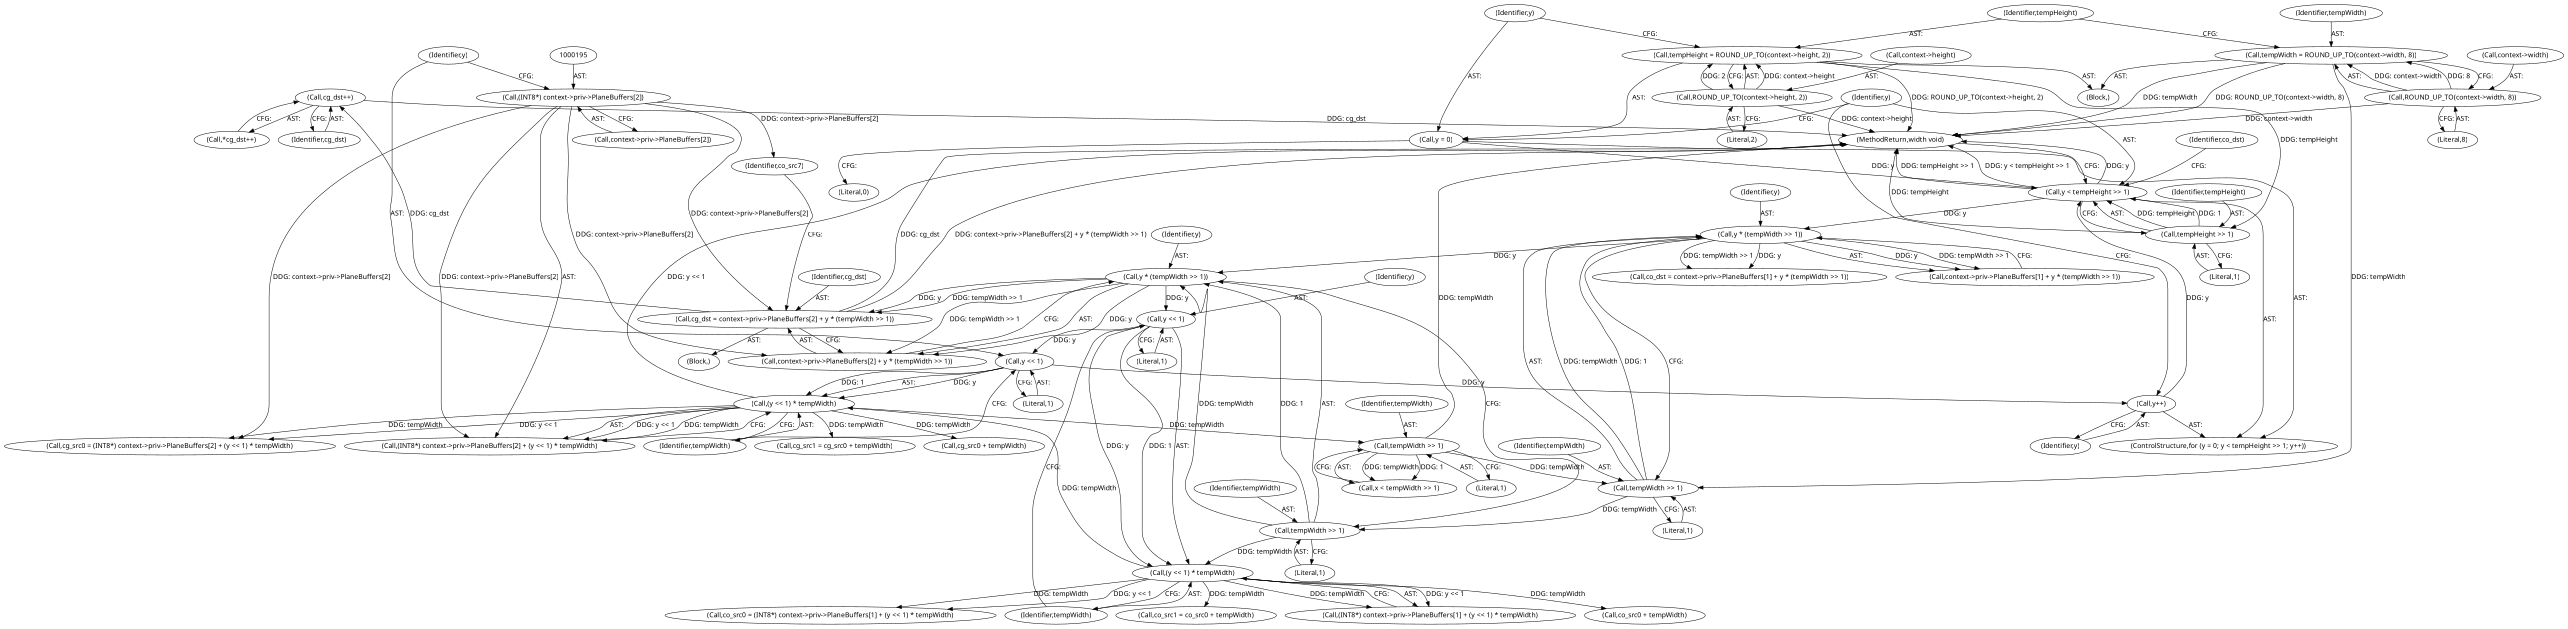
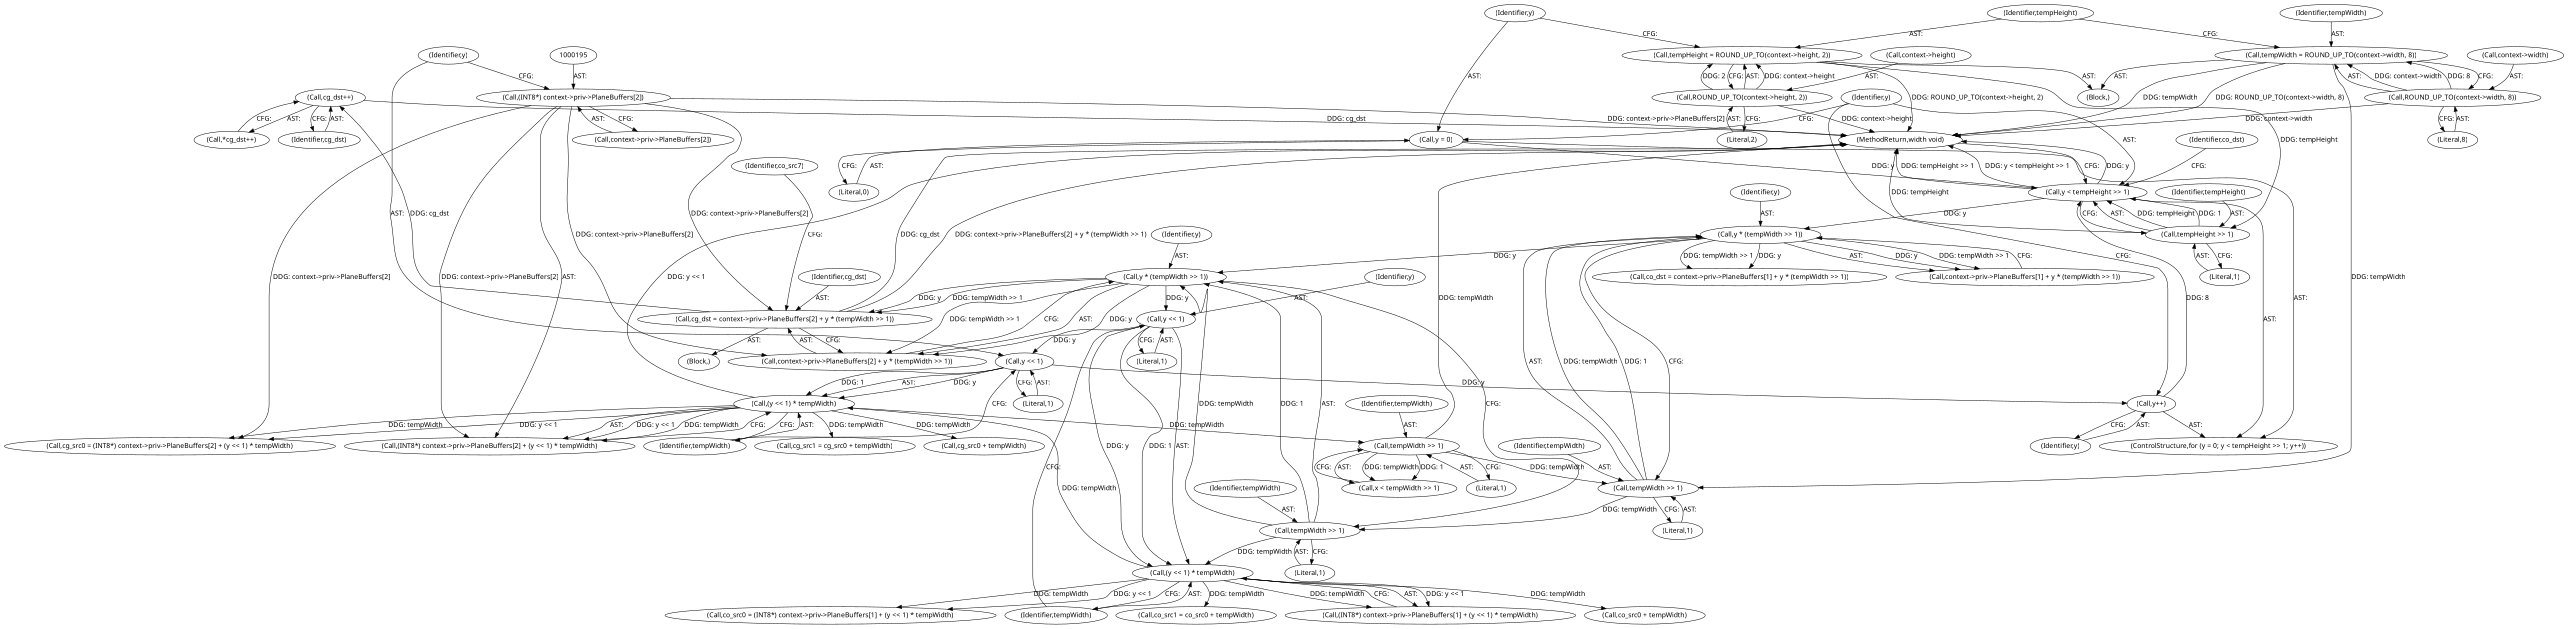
(727, 109) -> (1256, 107)
(1586, 130) -> (1122, 143)
(2198, 298) -> (2198, 298)
